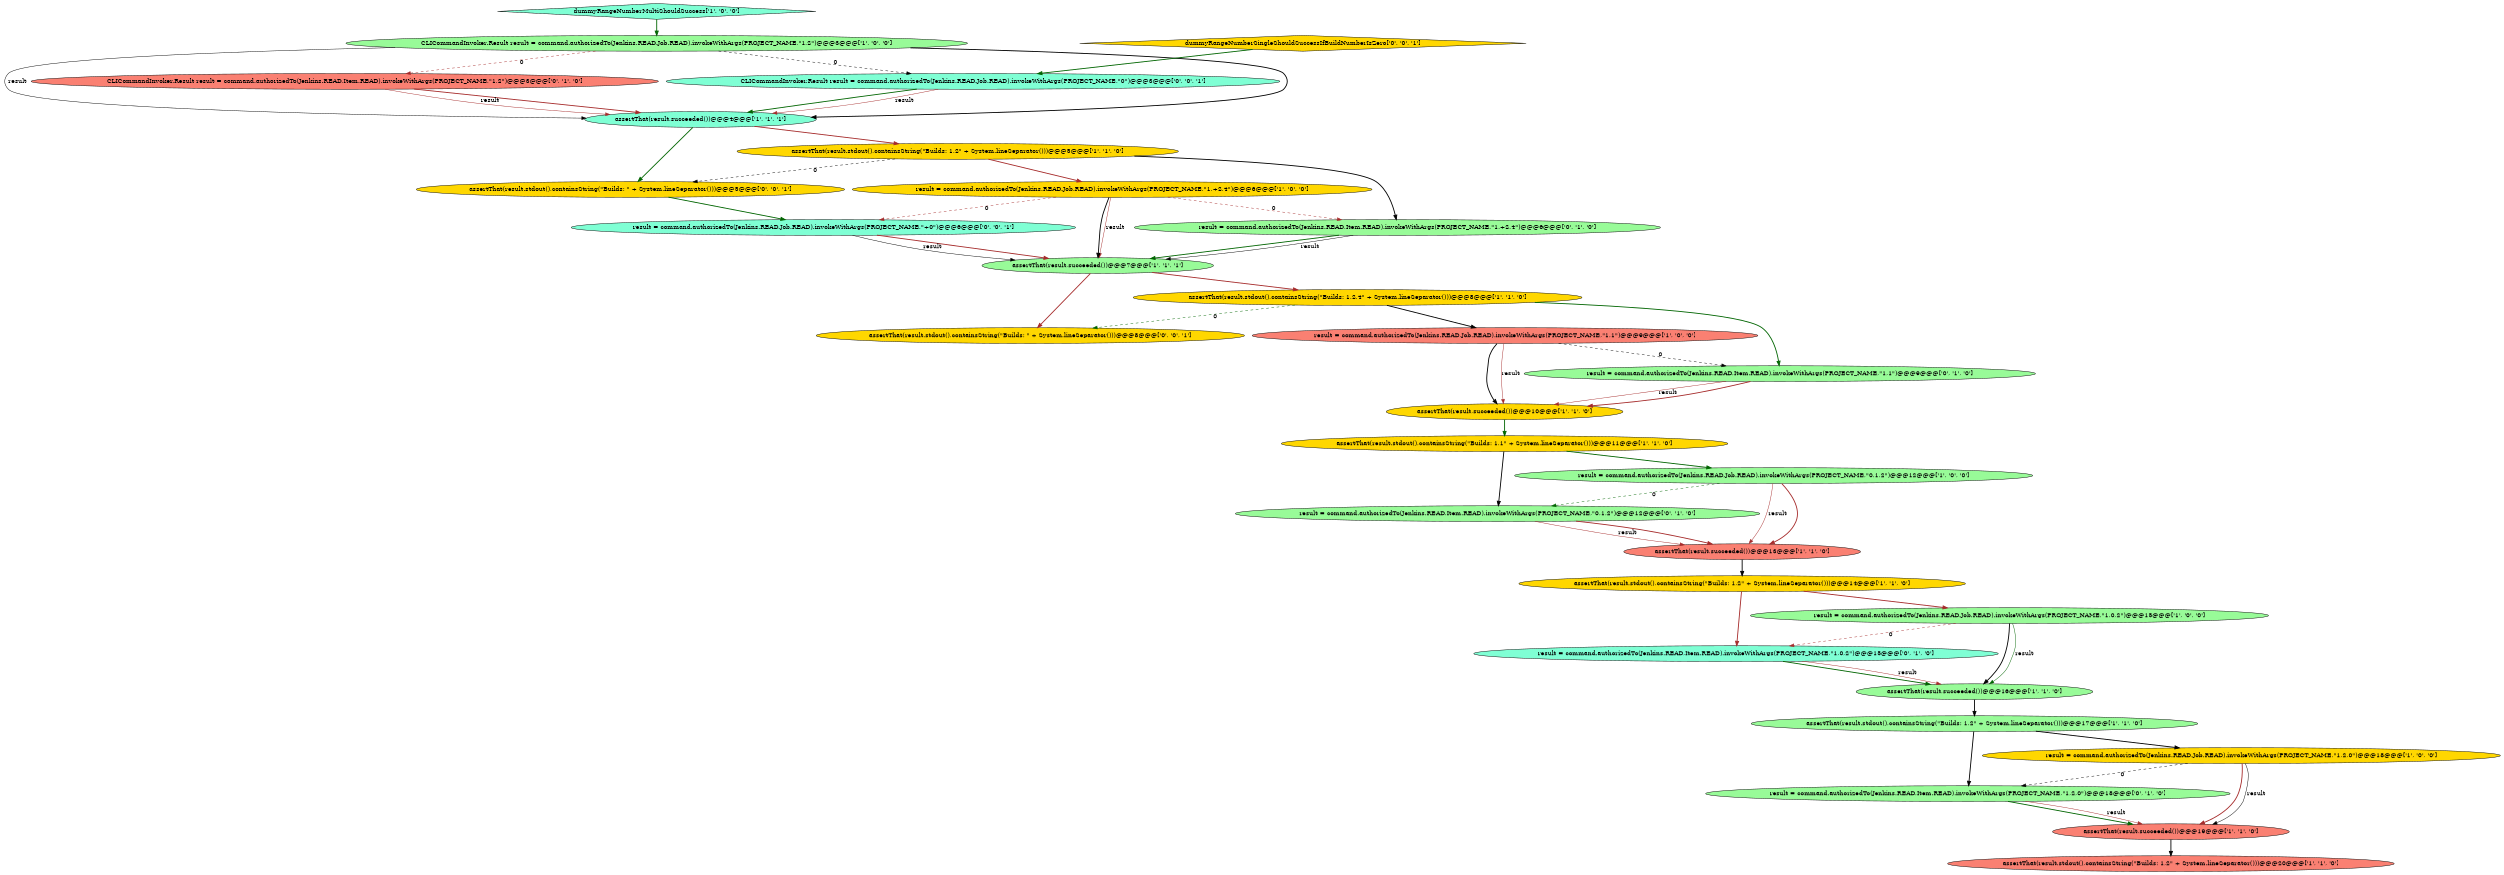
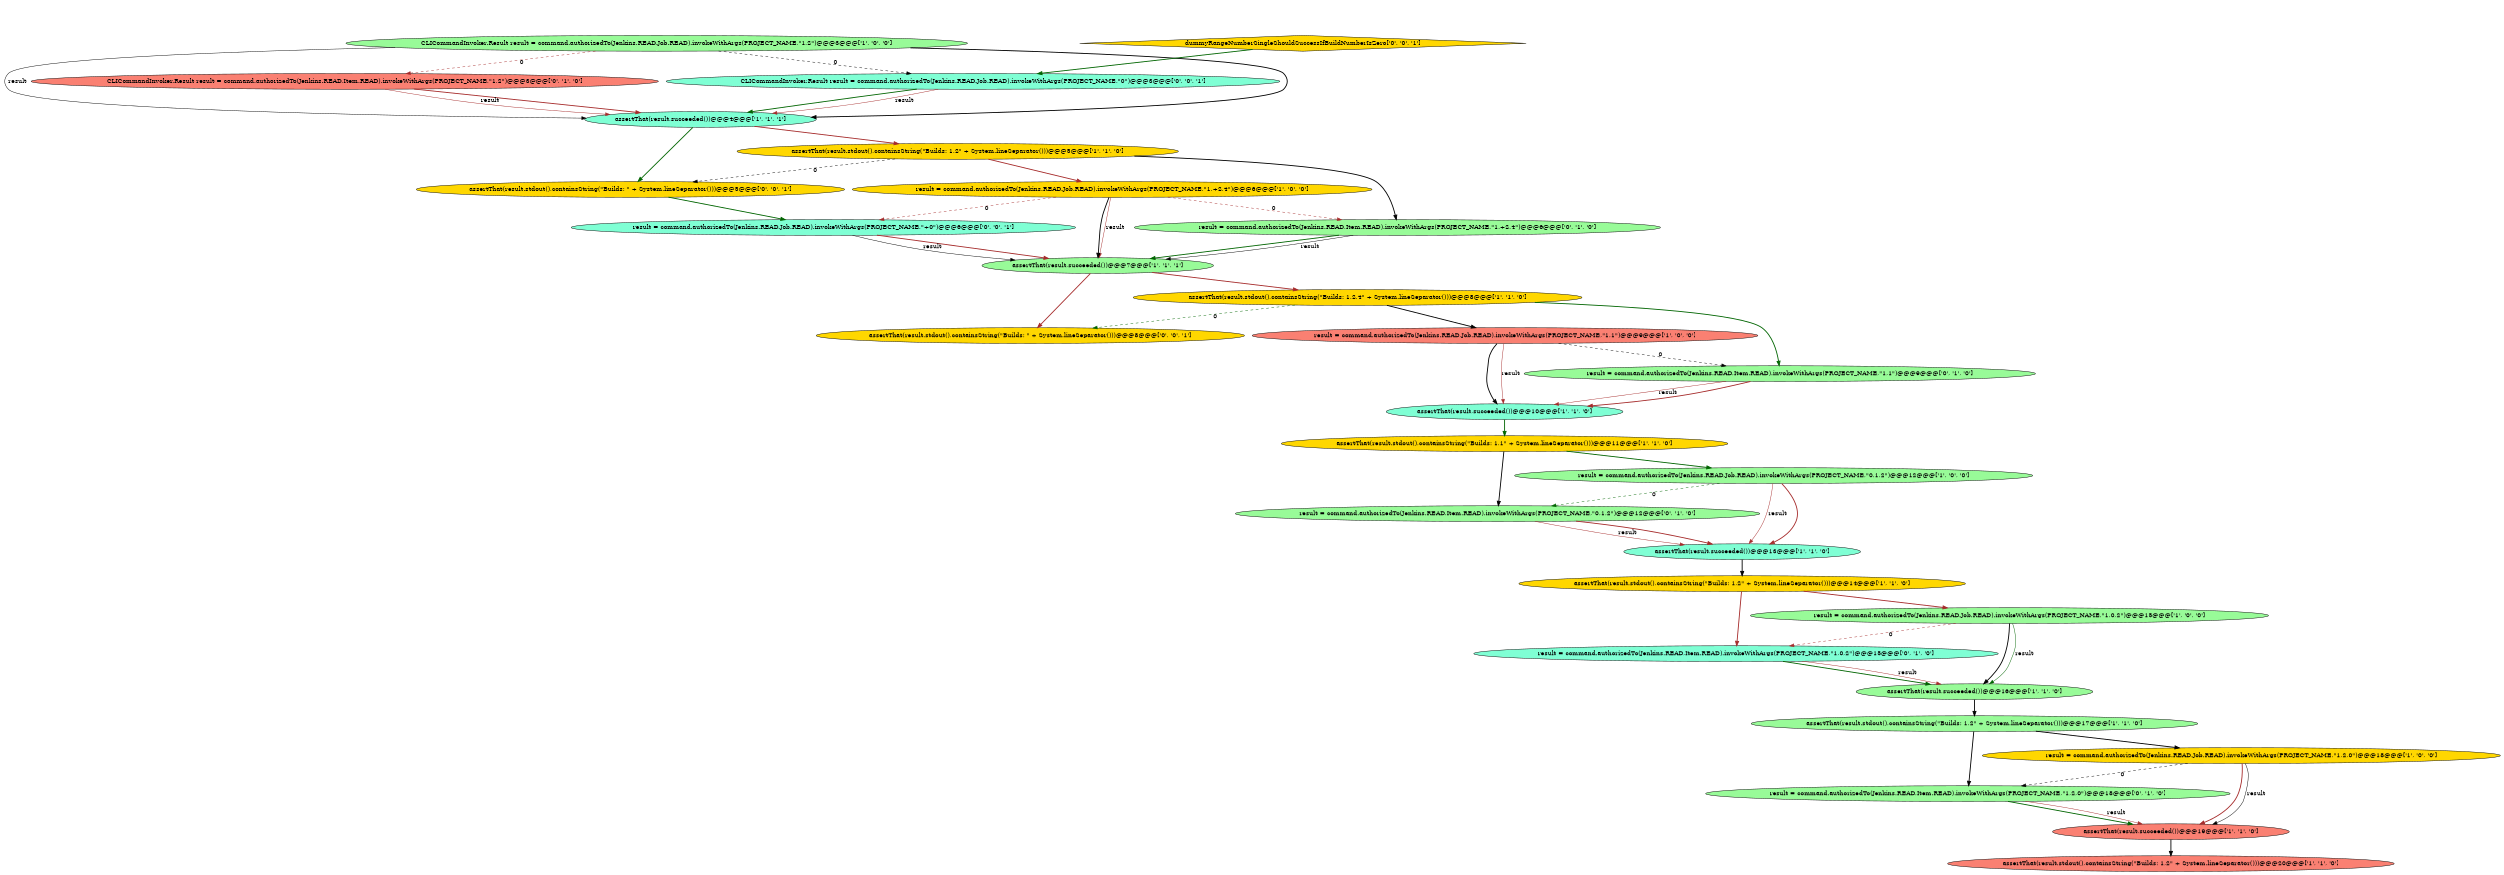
(657, 11) -> none
(1505, 412) -> (1505, 412)
(1742, 552) -> (1742, 552)
